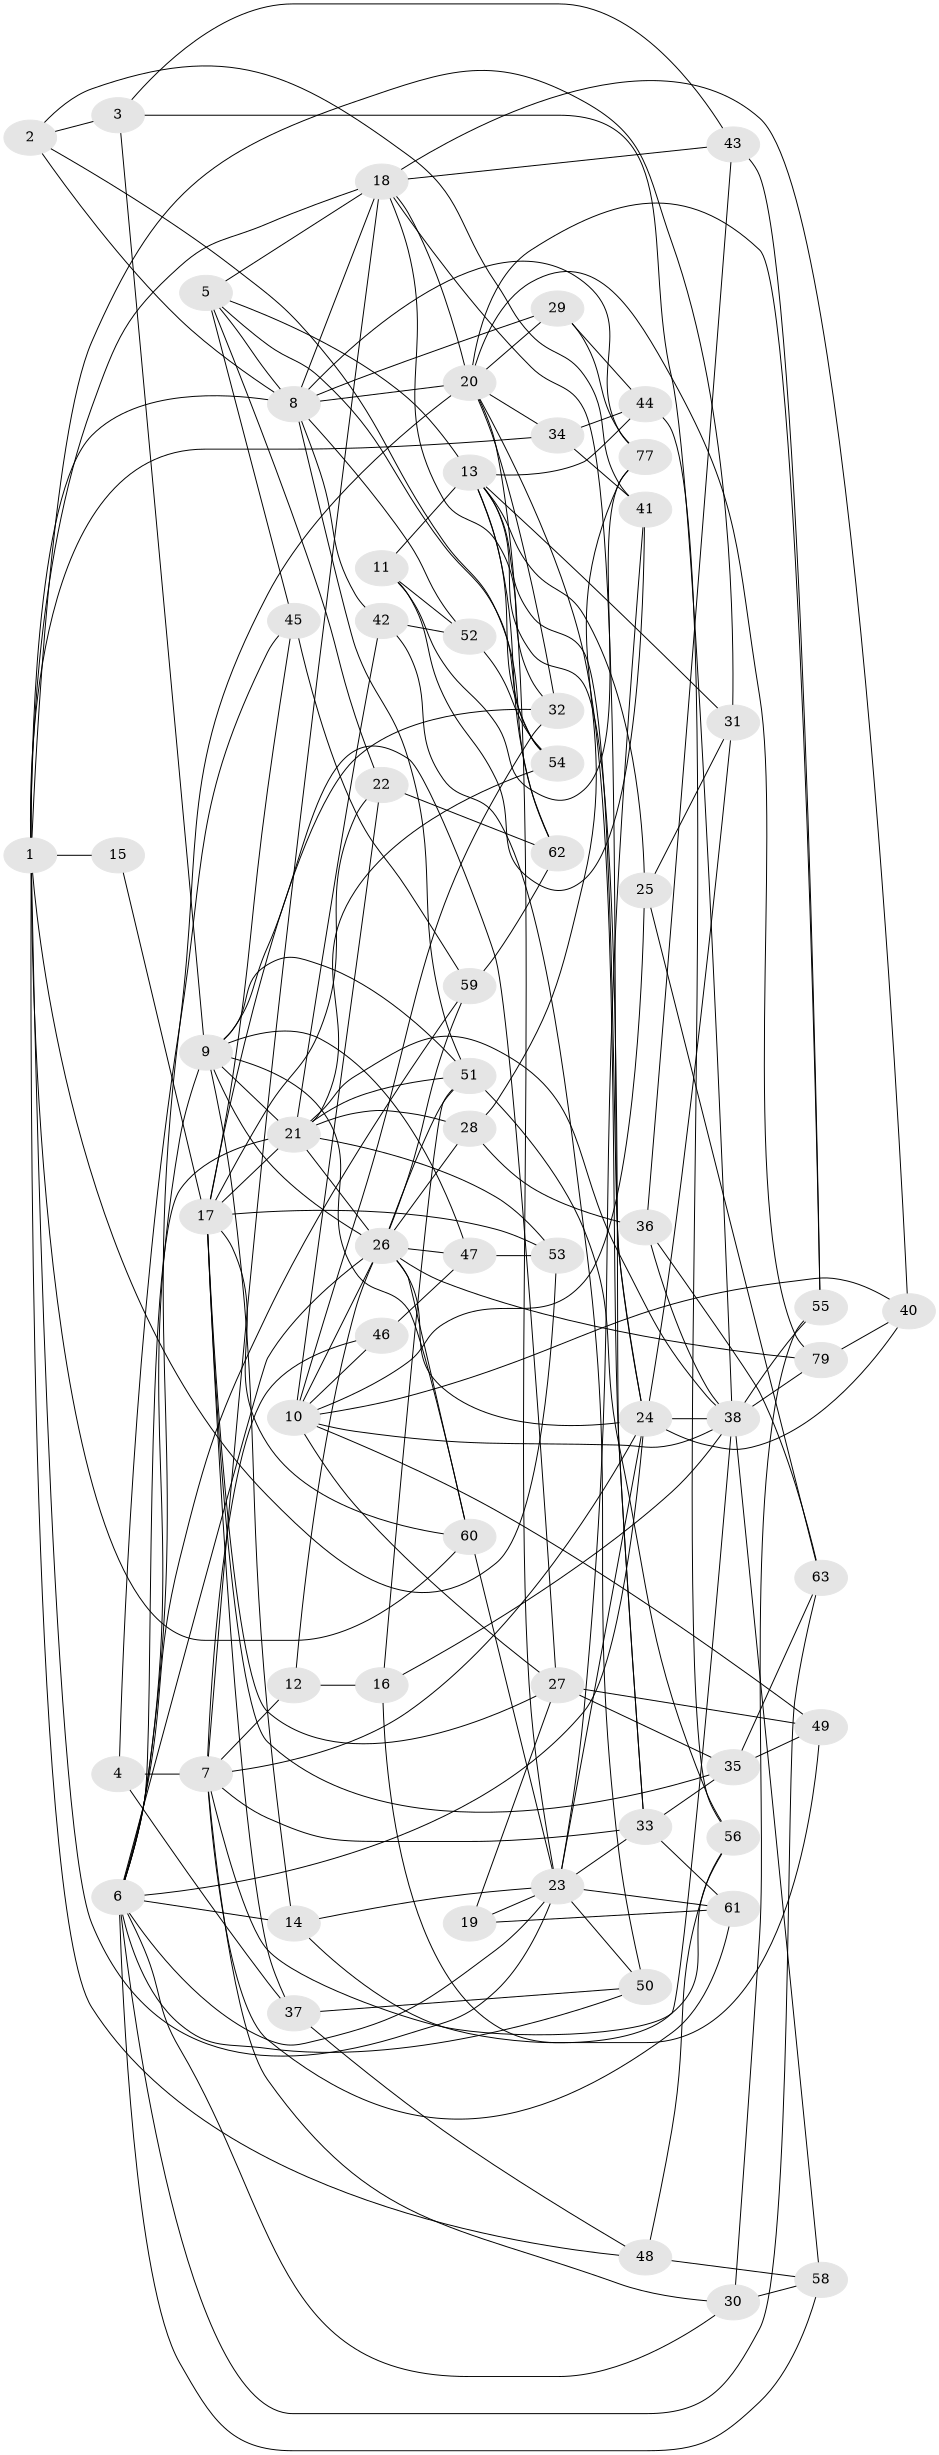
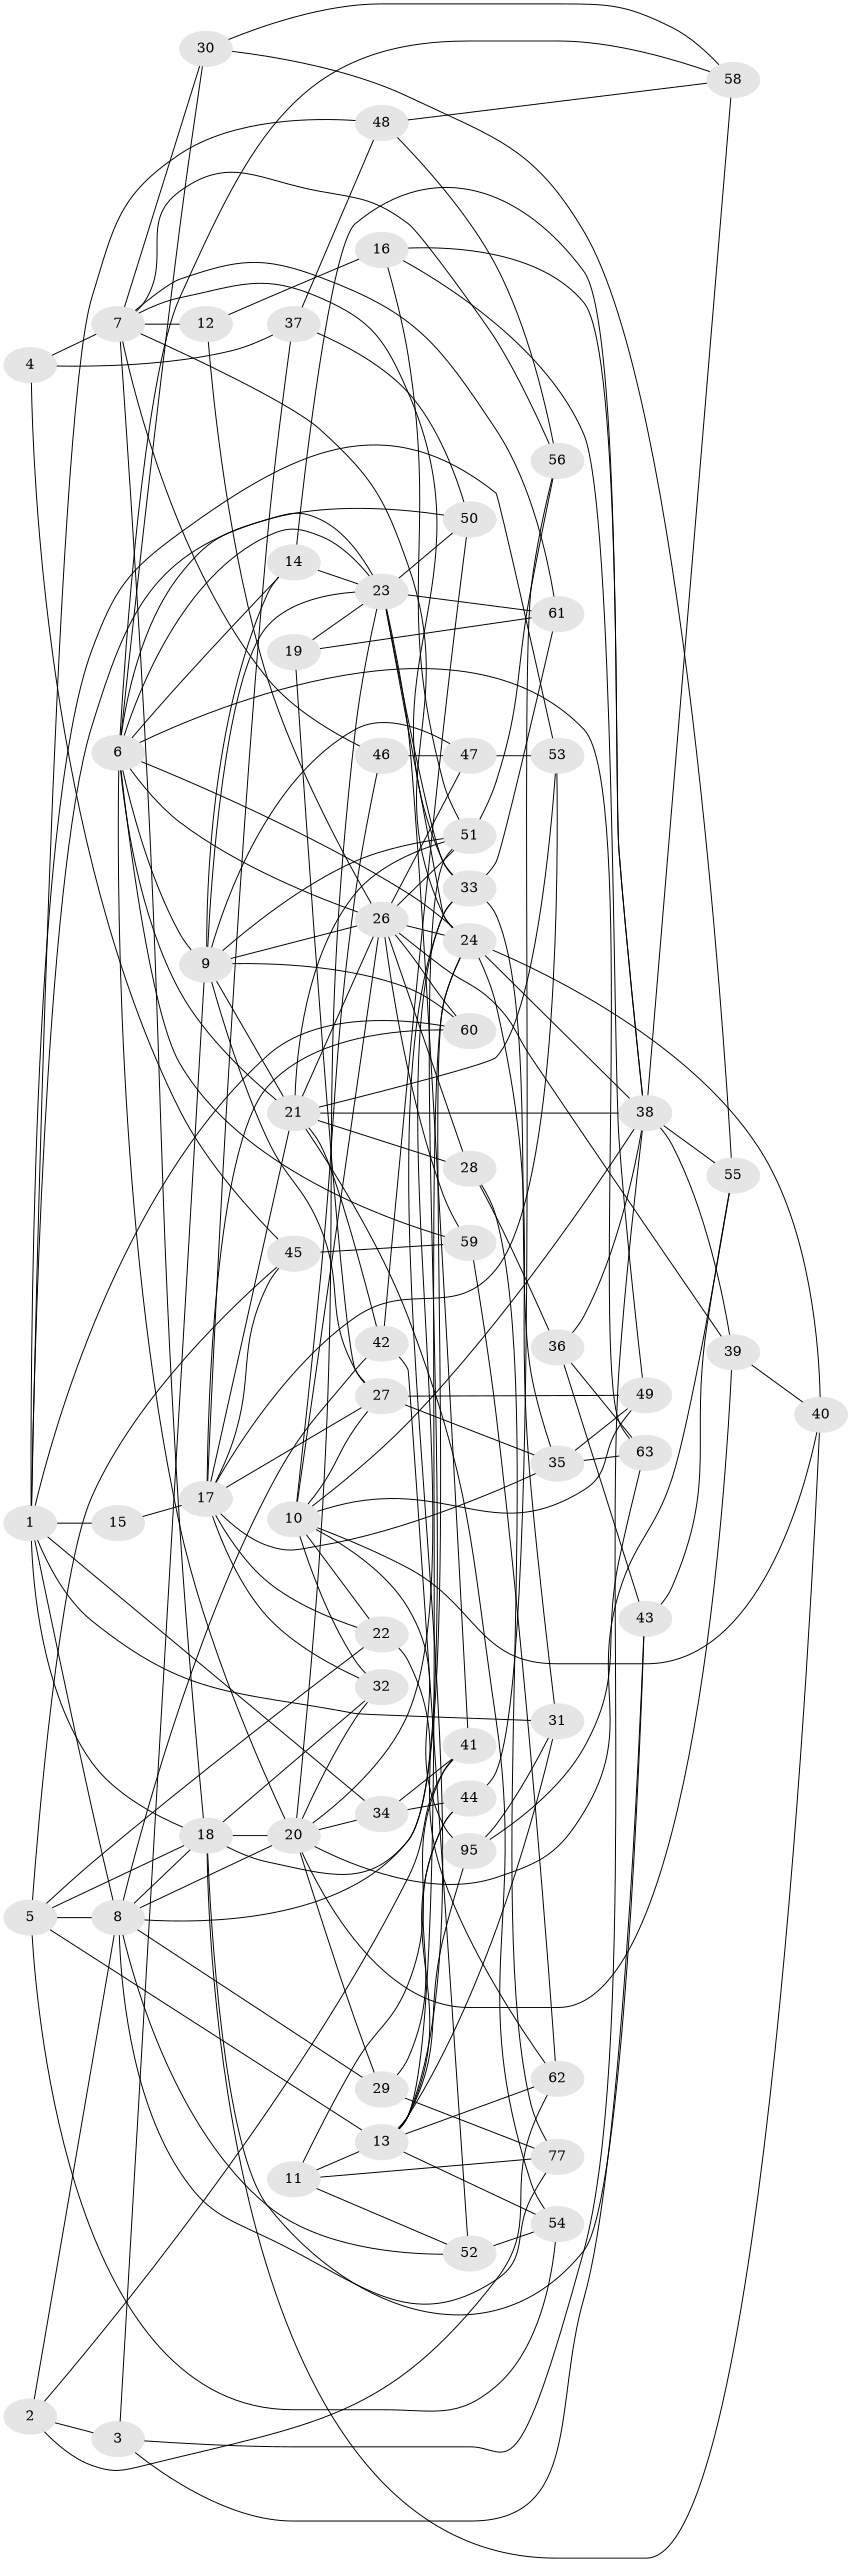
(645, 890) -> (470, 1851)
(821, 1360) -> (733, 1352)
(516, 1719) -> (230, 735)
